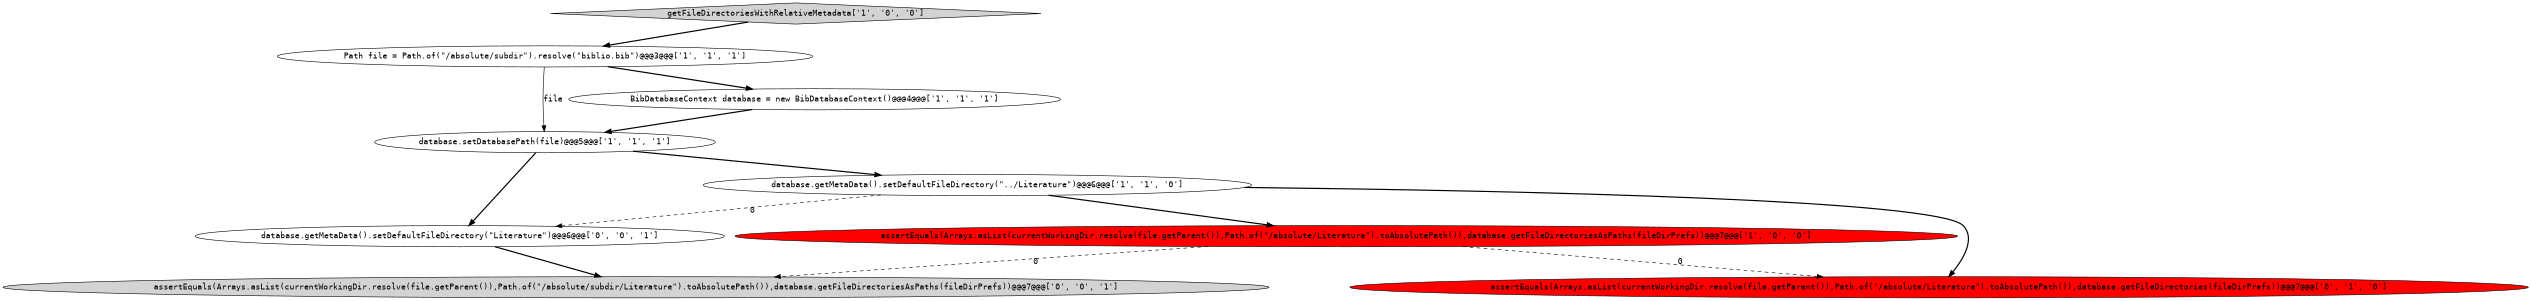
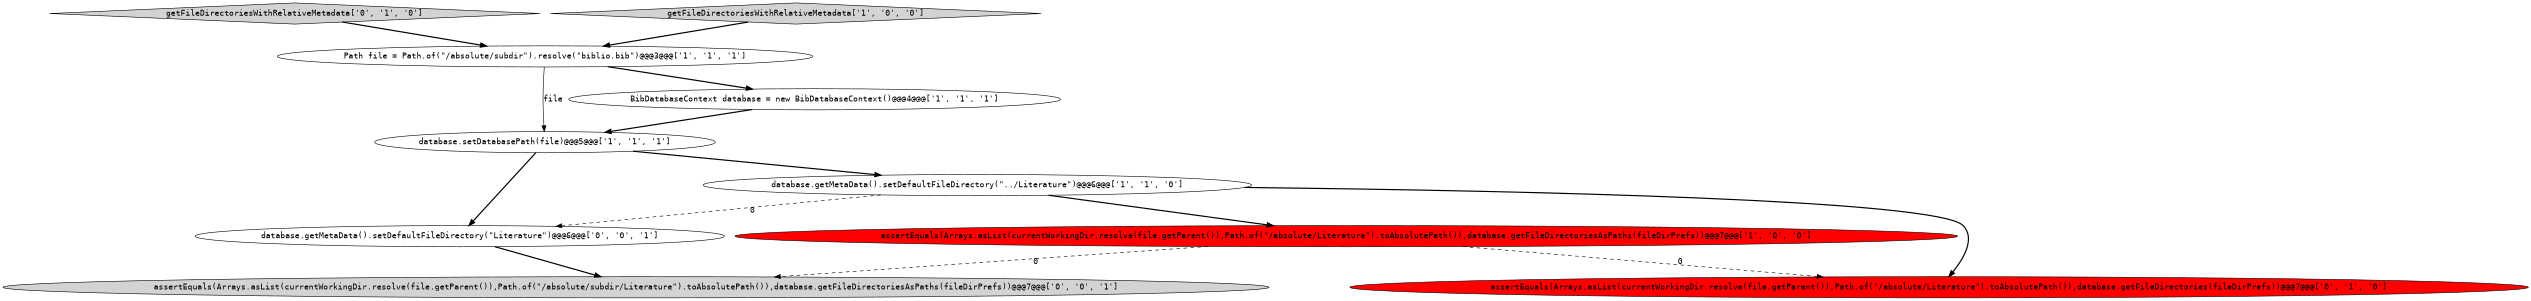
none -> (295, 14)
